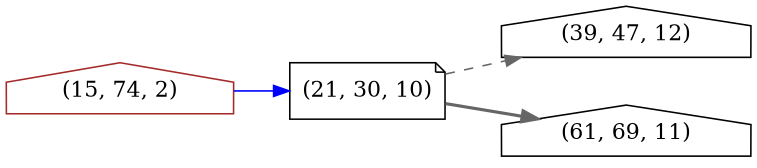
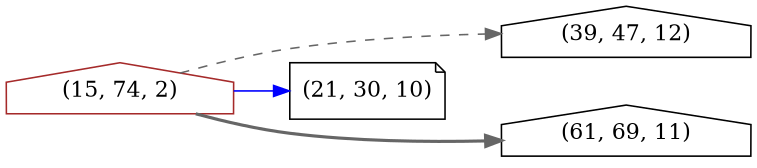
(476, 67) -> (331, 43)
(484, 110) -> (339, 138)
